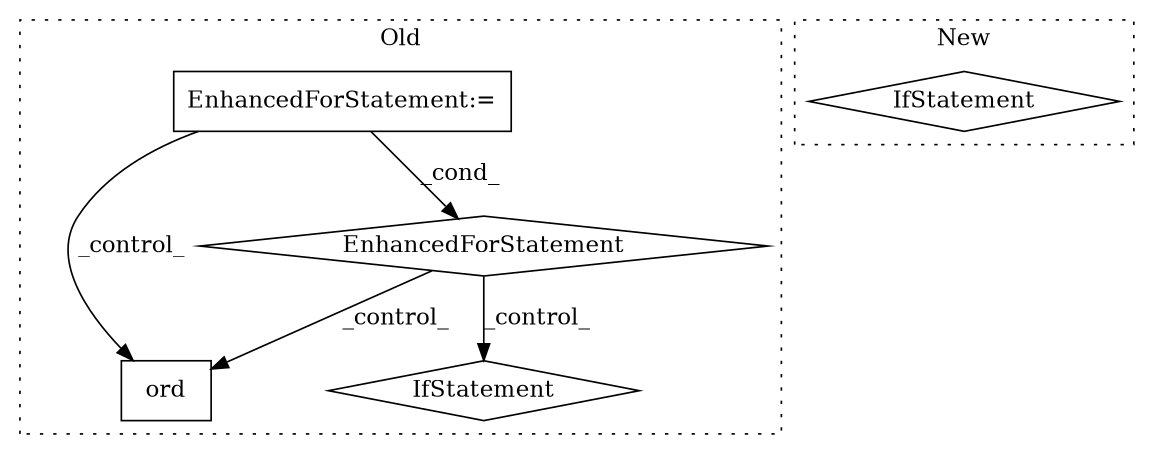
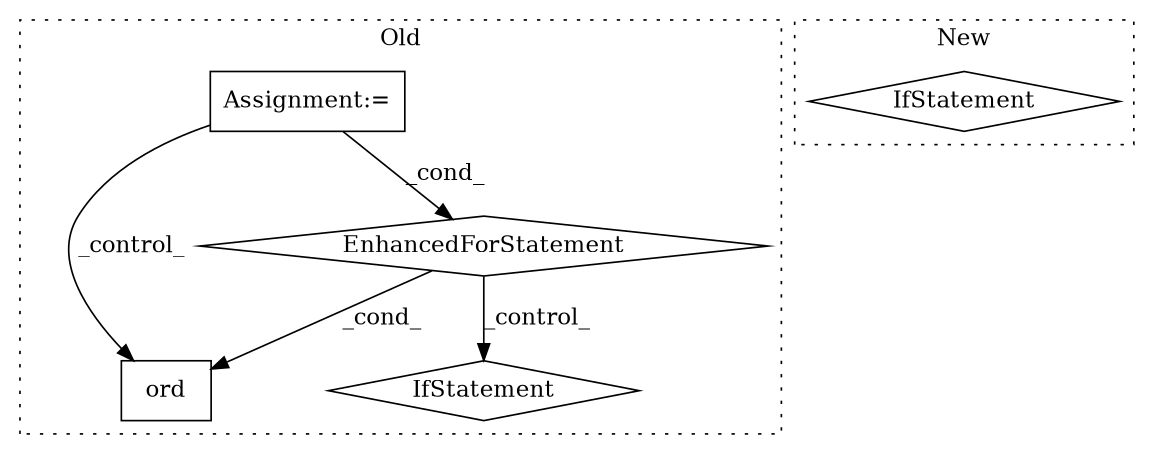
(342, 101) -> (308, 101)
(396, 318) -> (382, 318)
